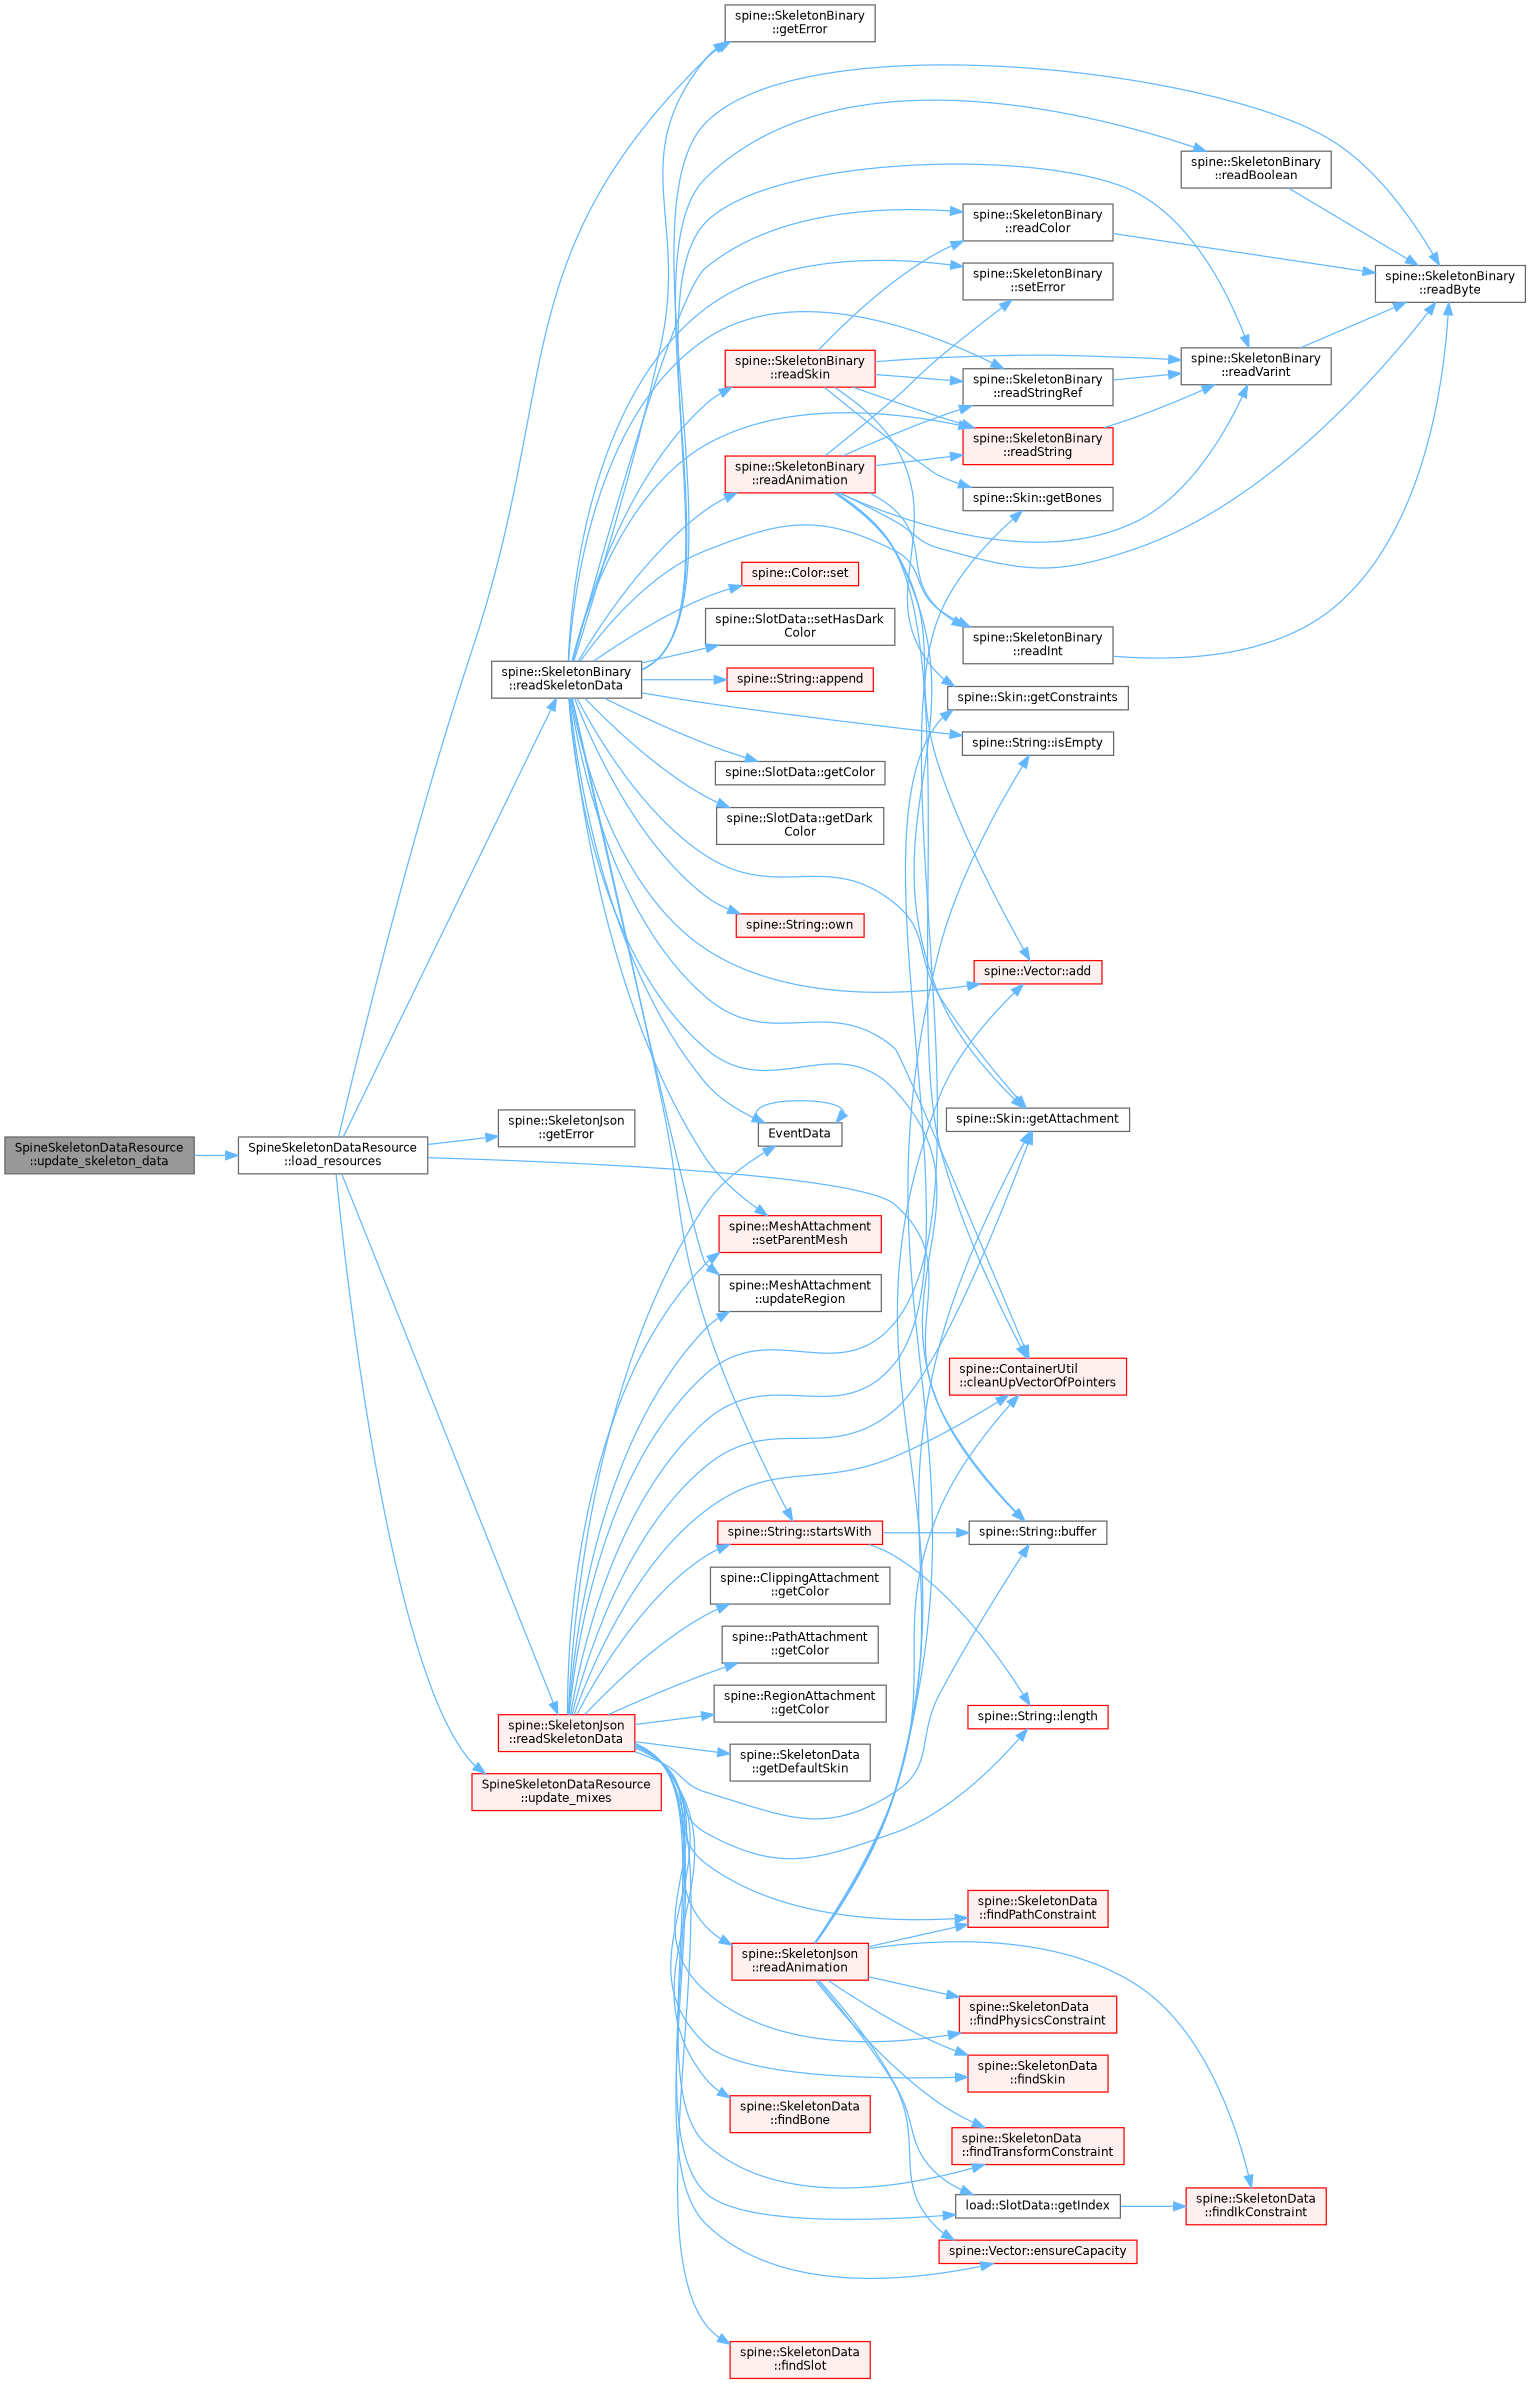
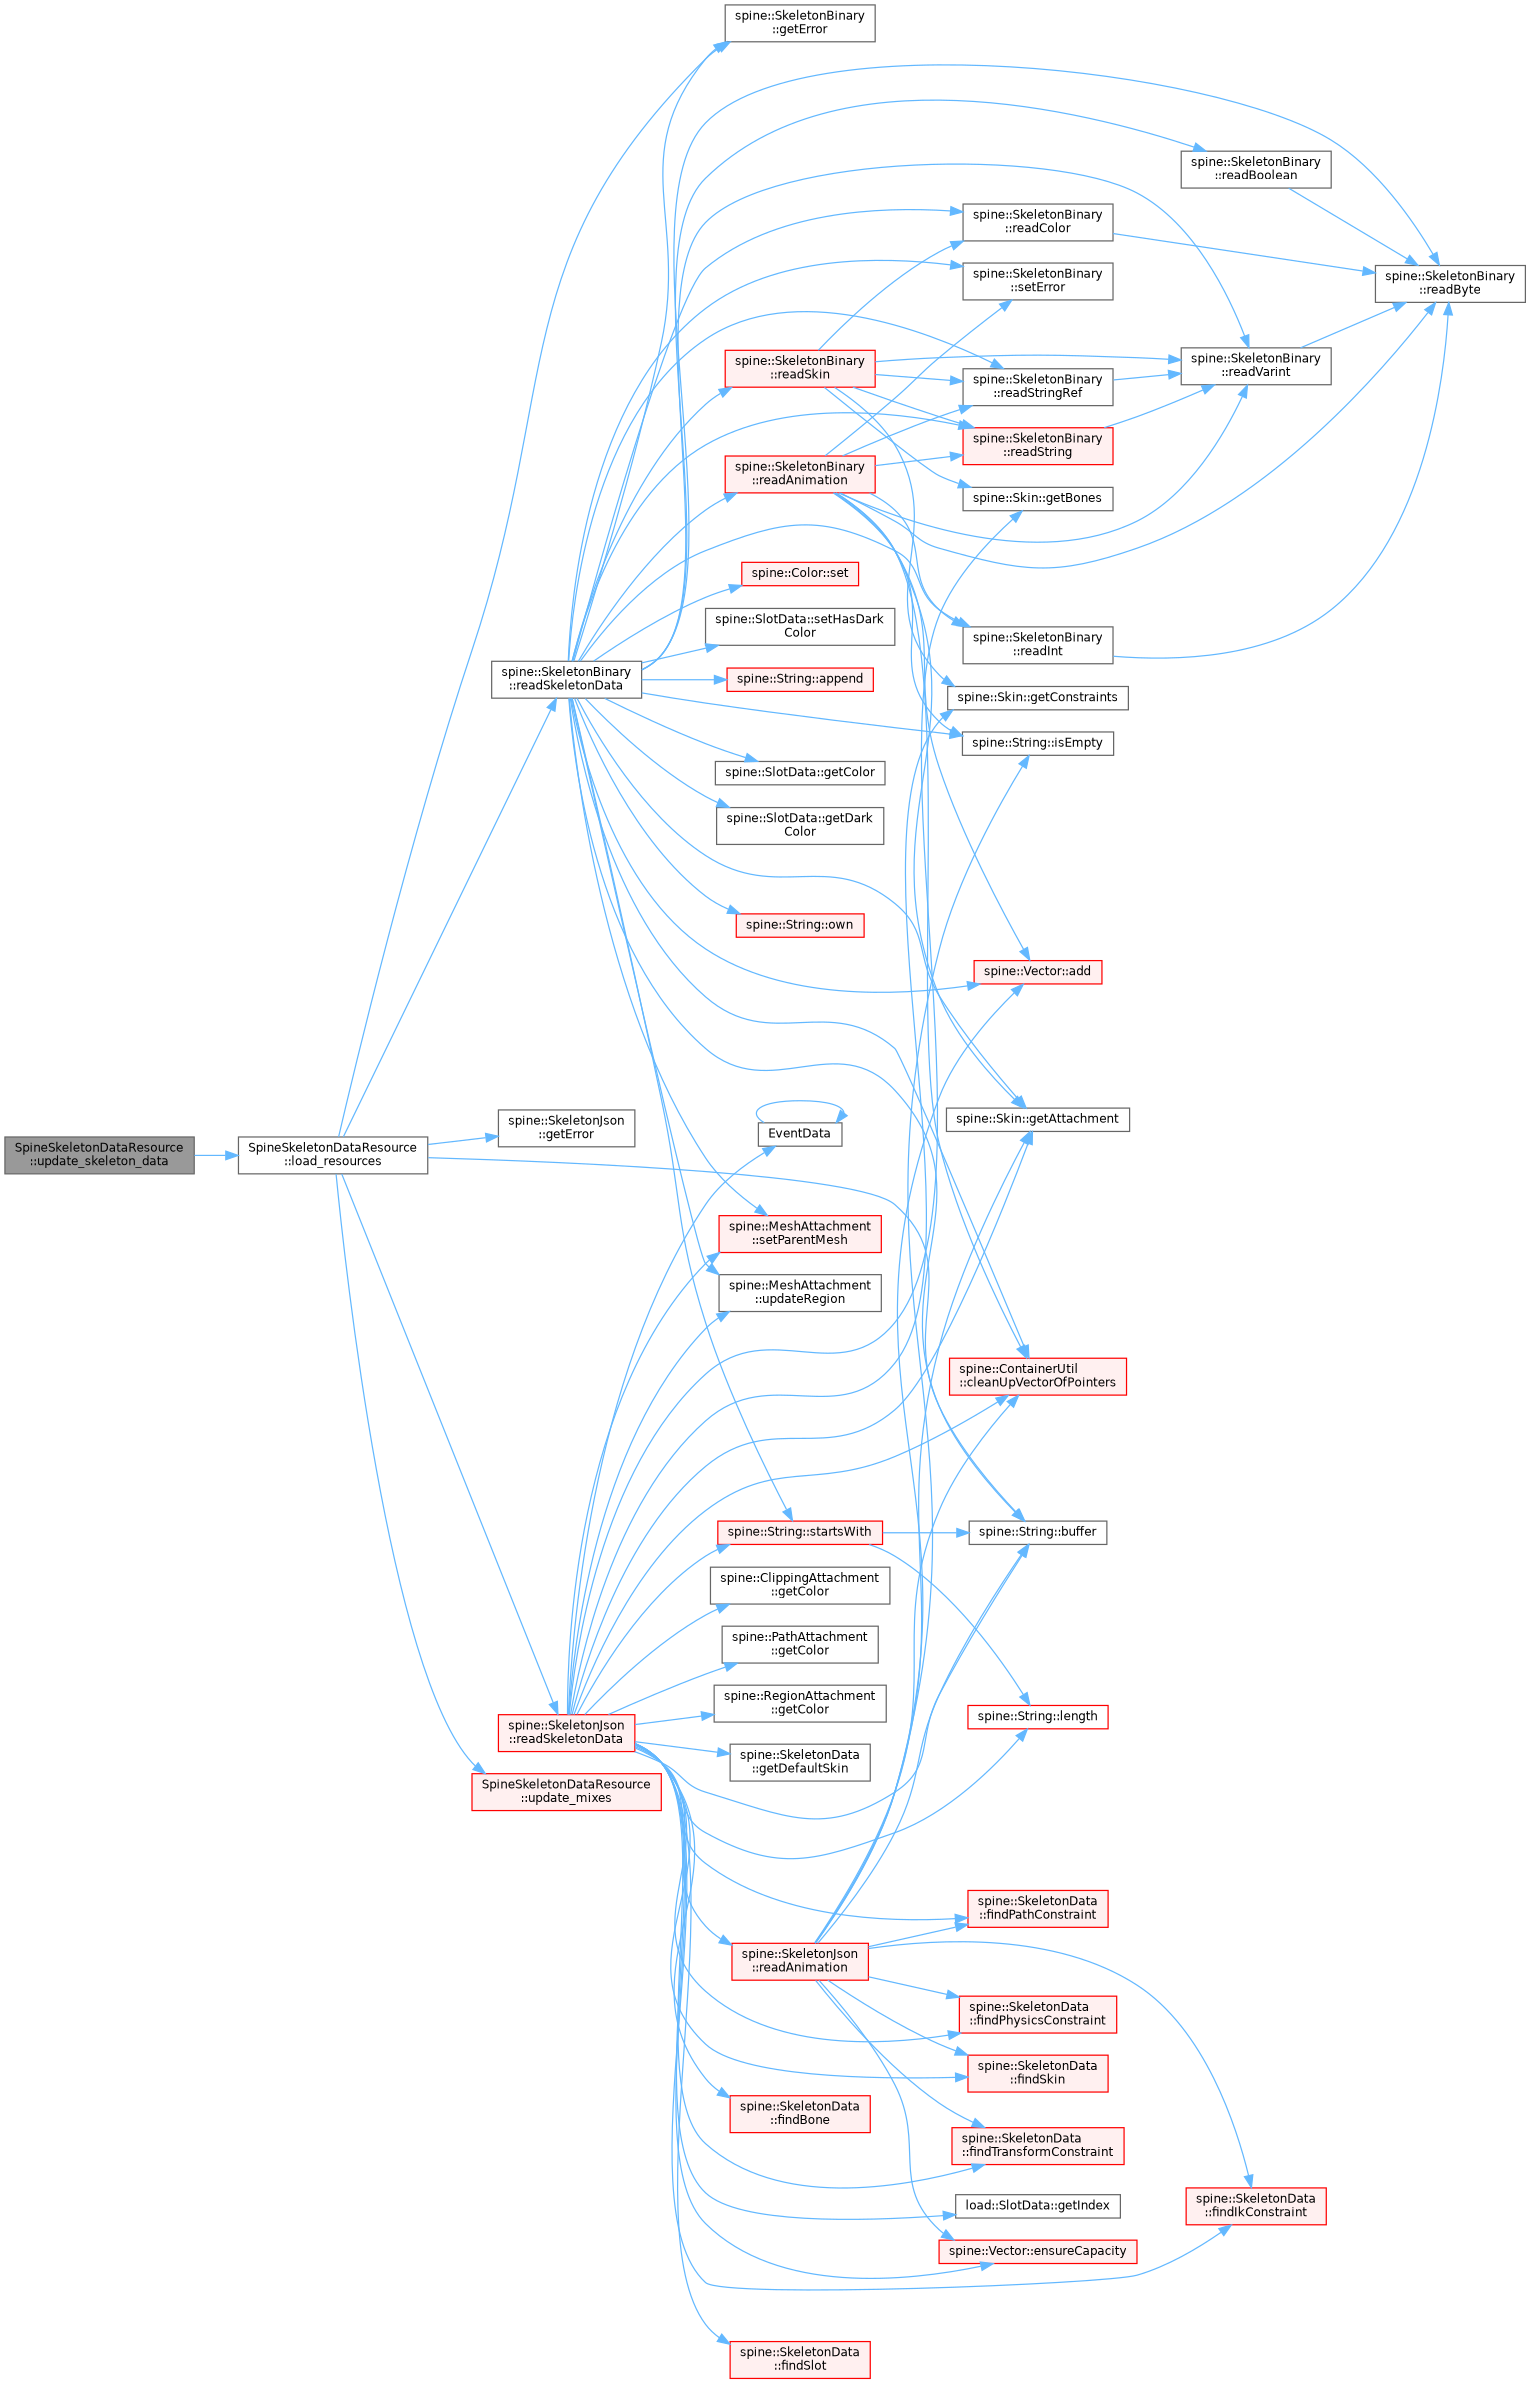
none -> (912, 653)
(649, 993) -> none
(895, 2084) -> (911, 1794)
(1147, 2206) -> (696, 2267)
